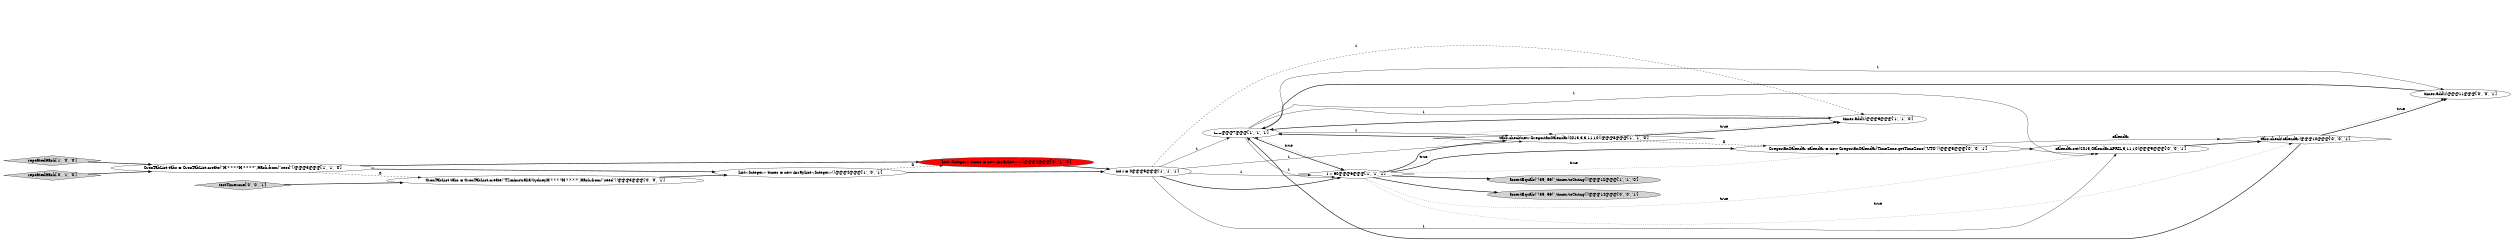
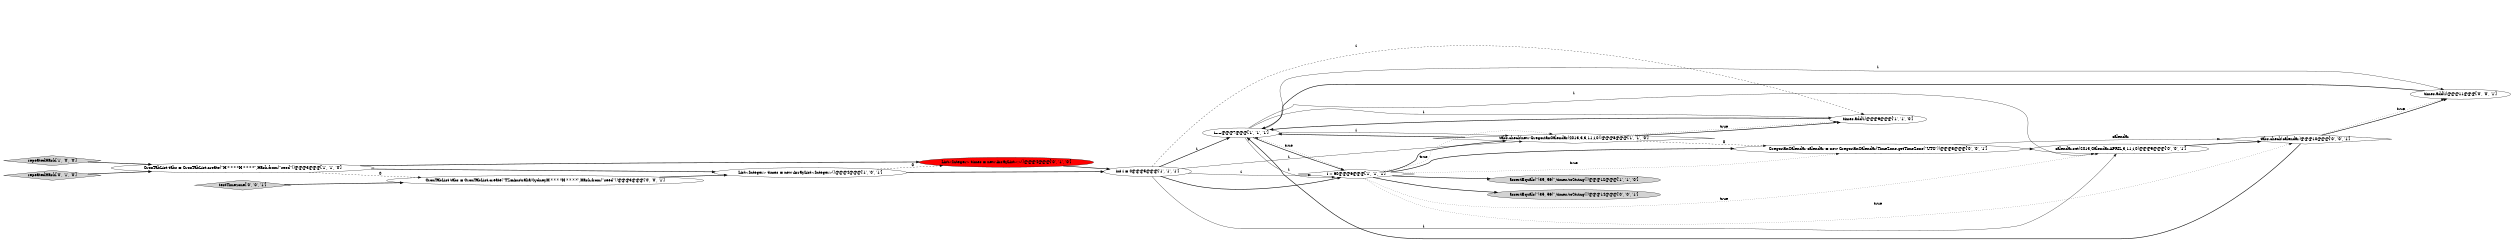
(1193, 153) -> (1193, 153)
